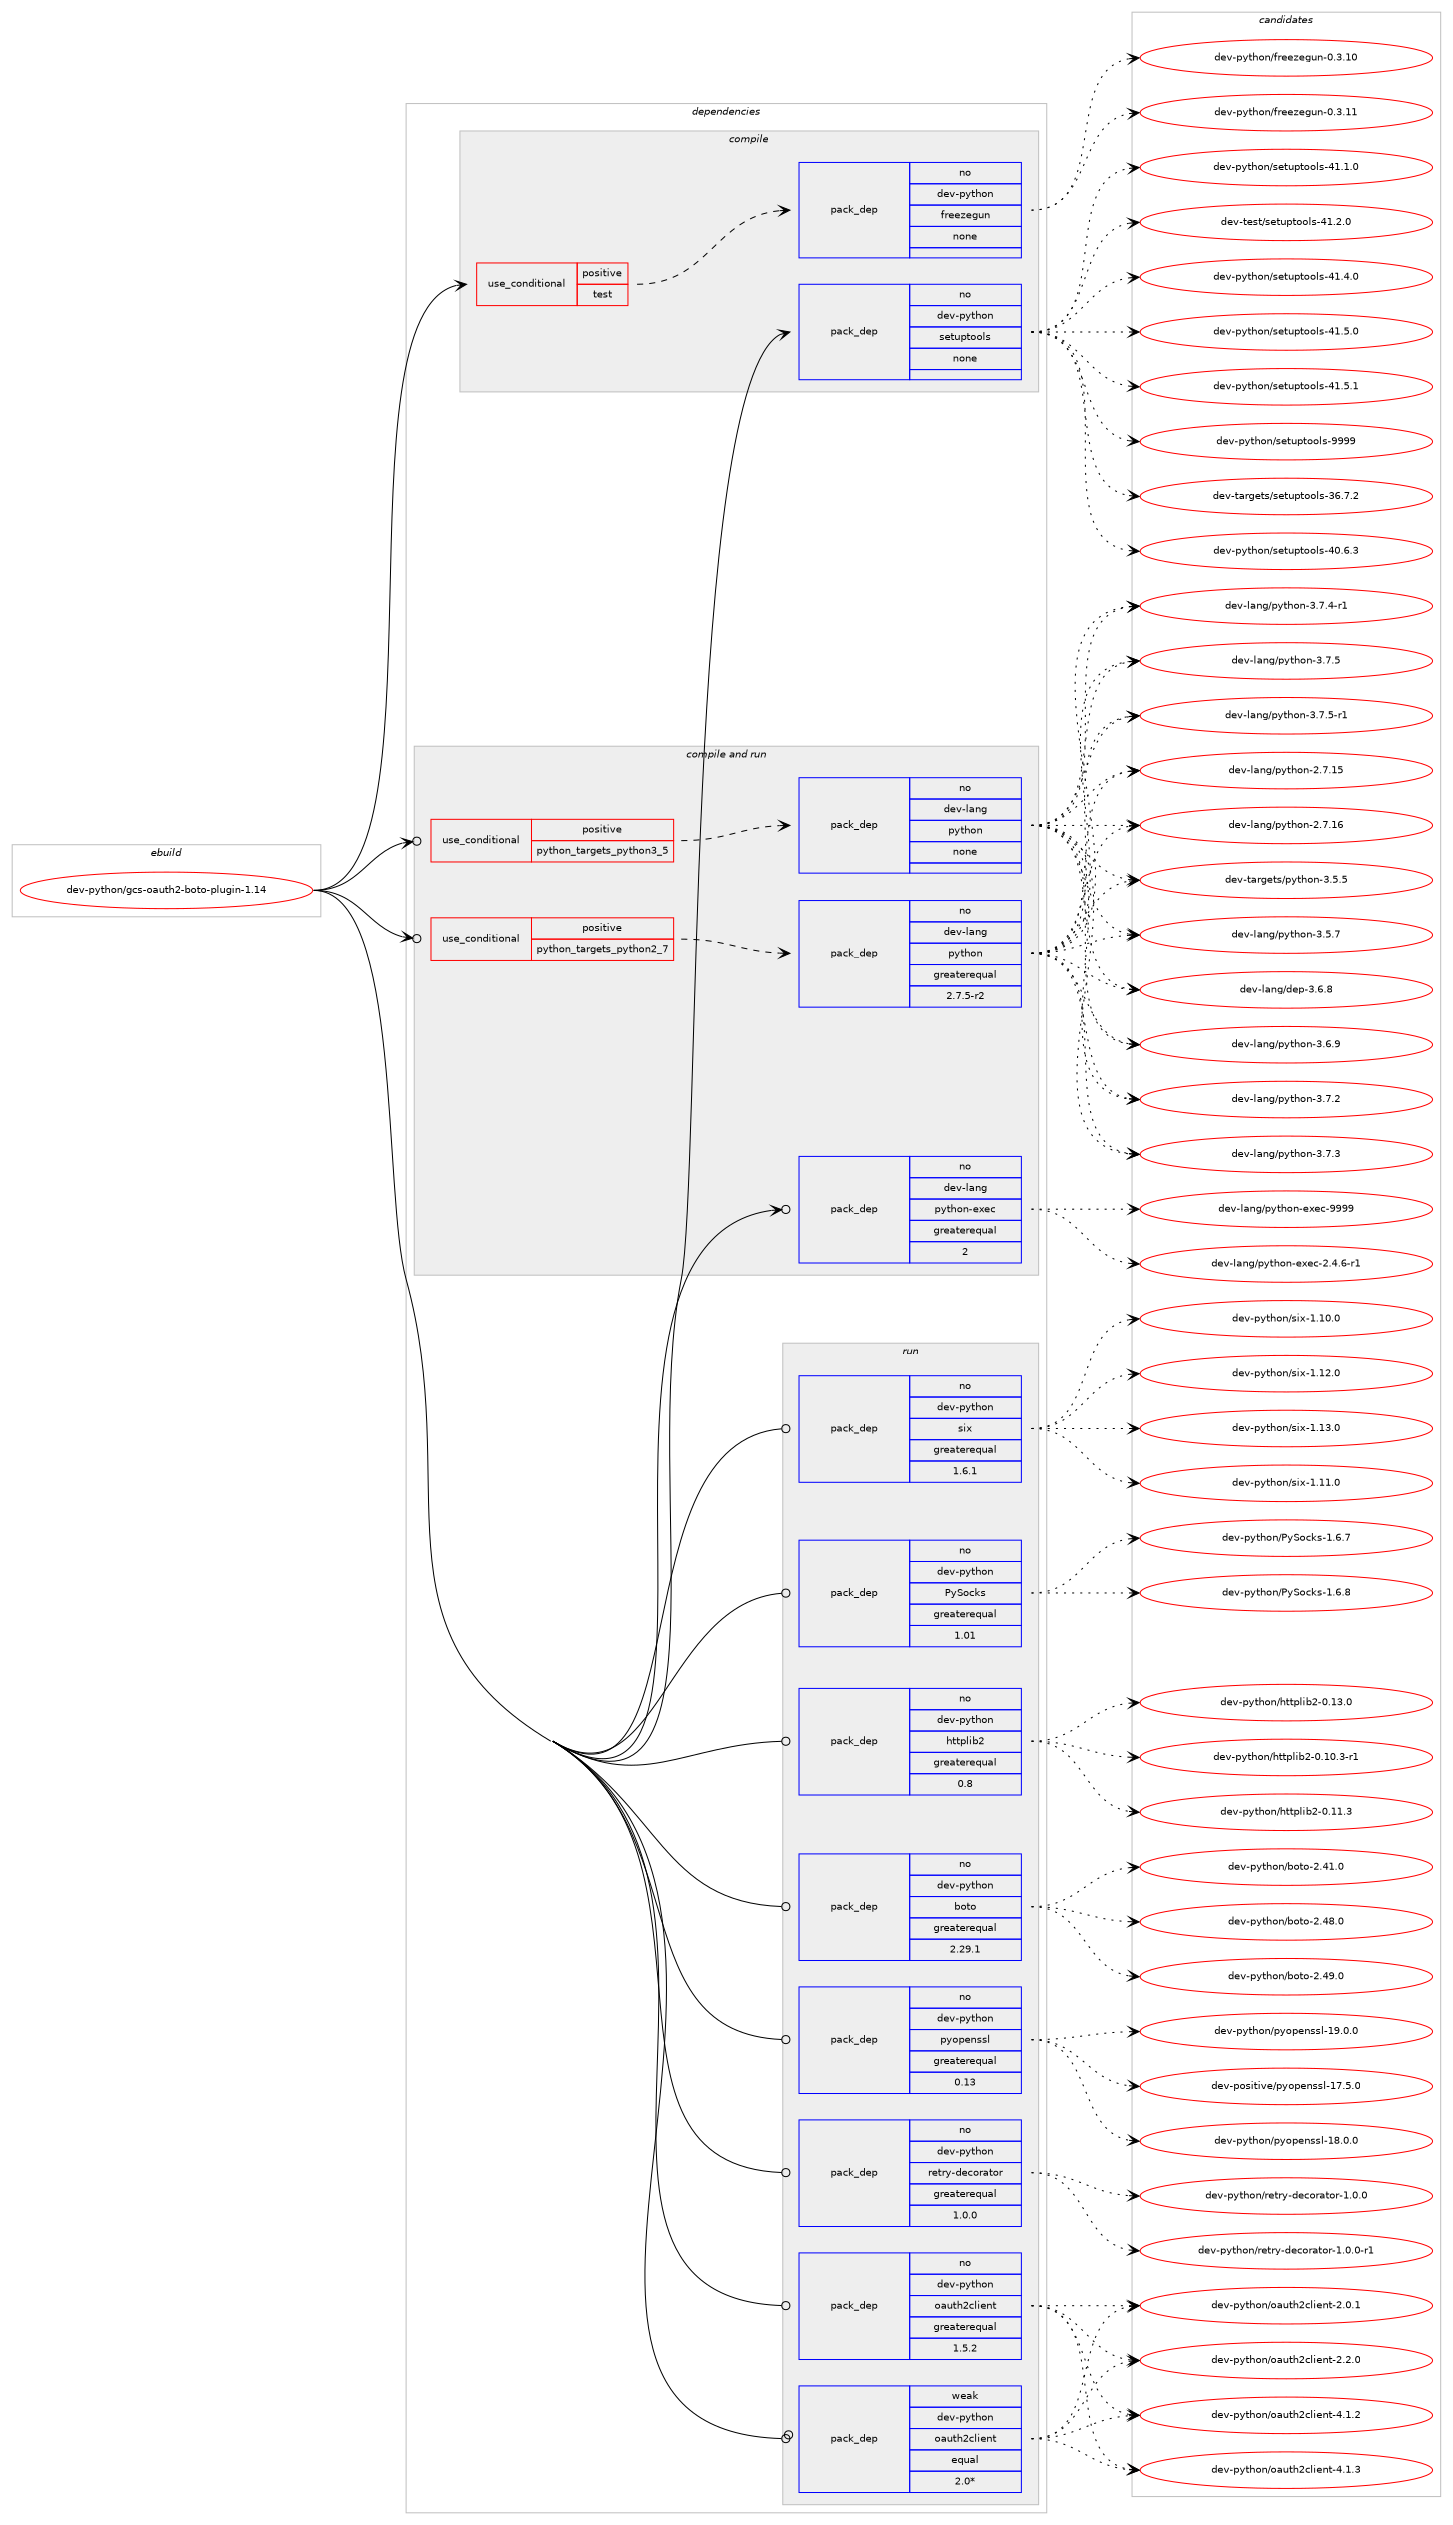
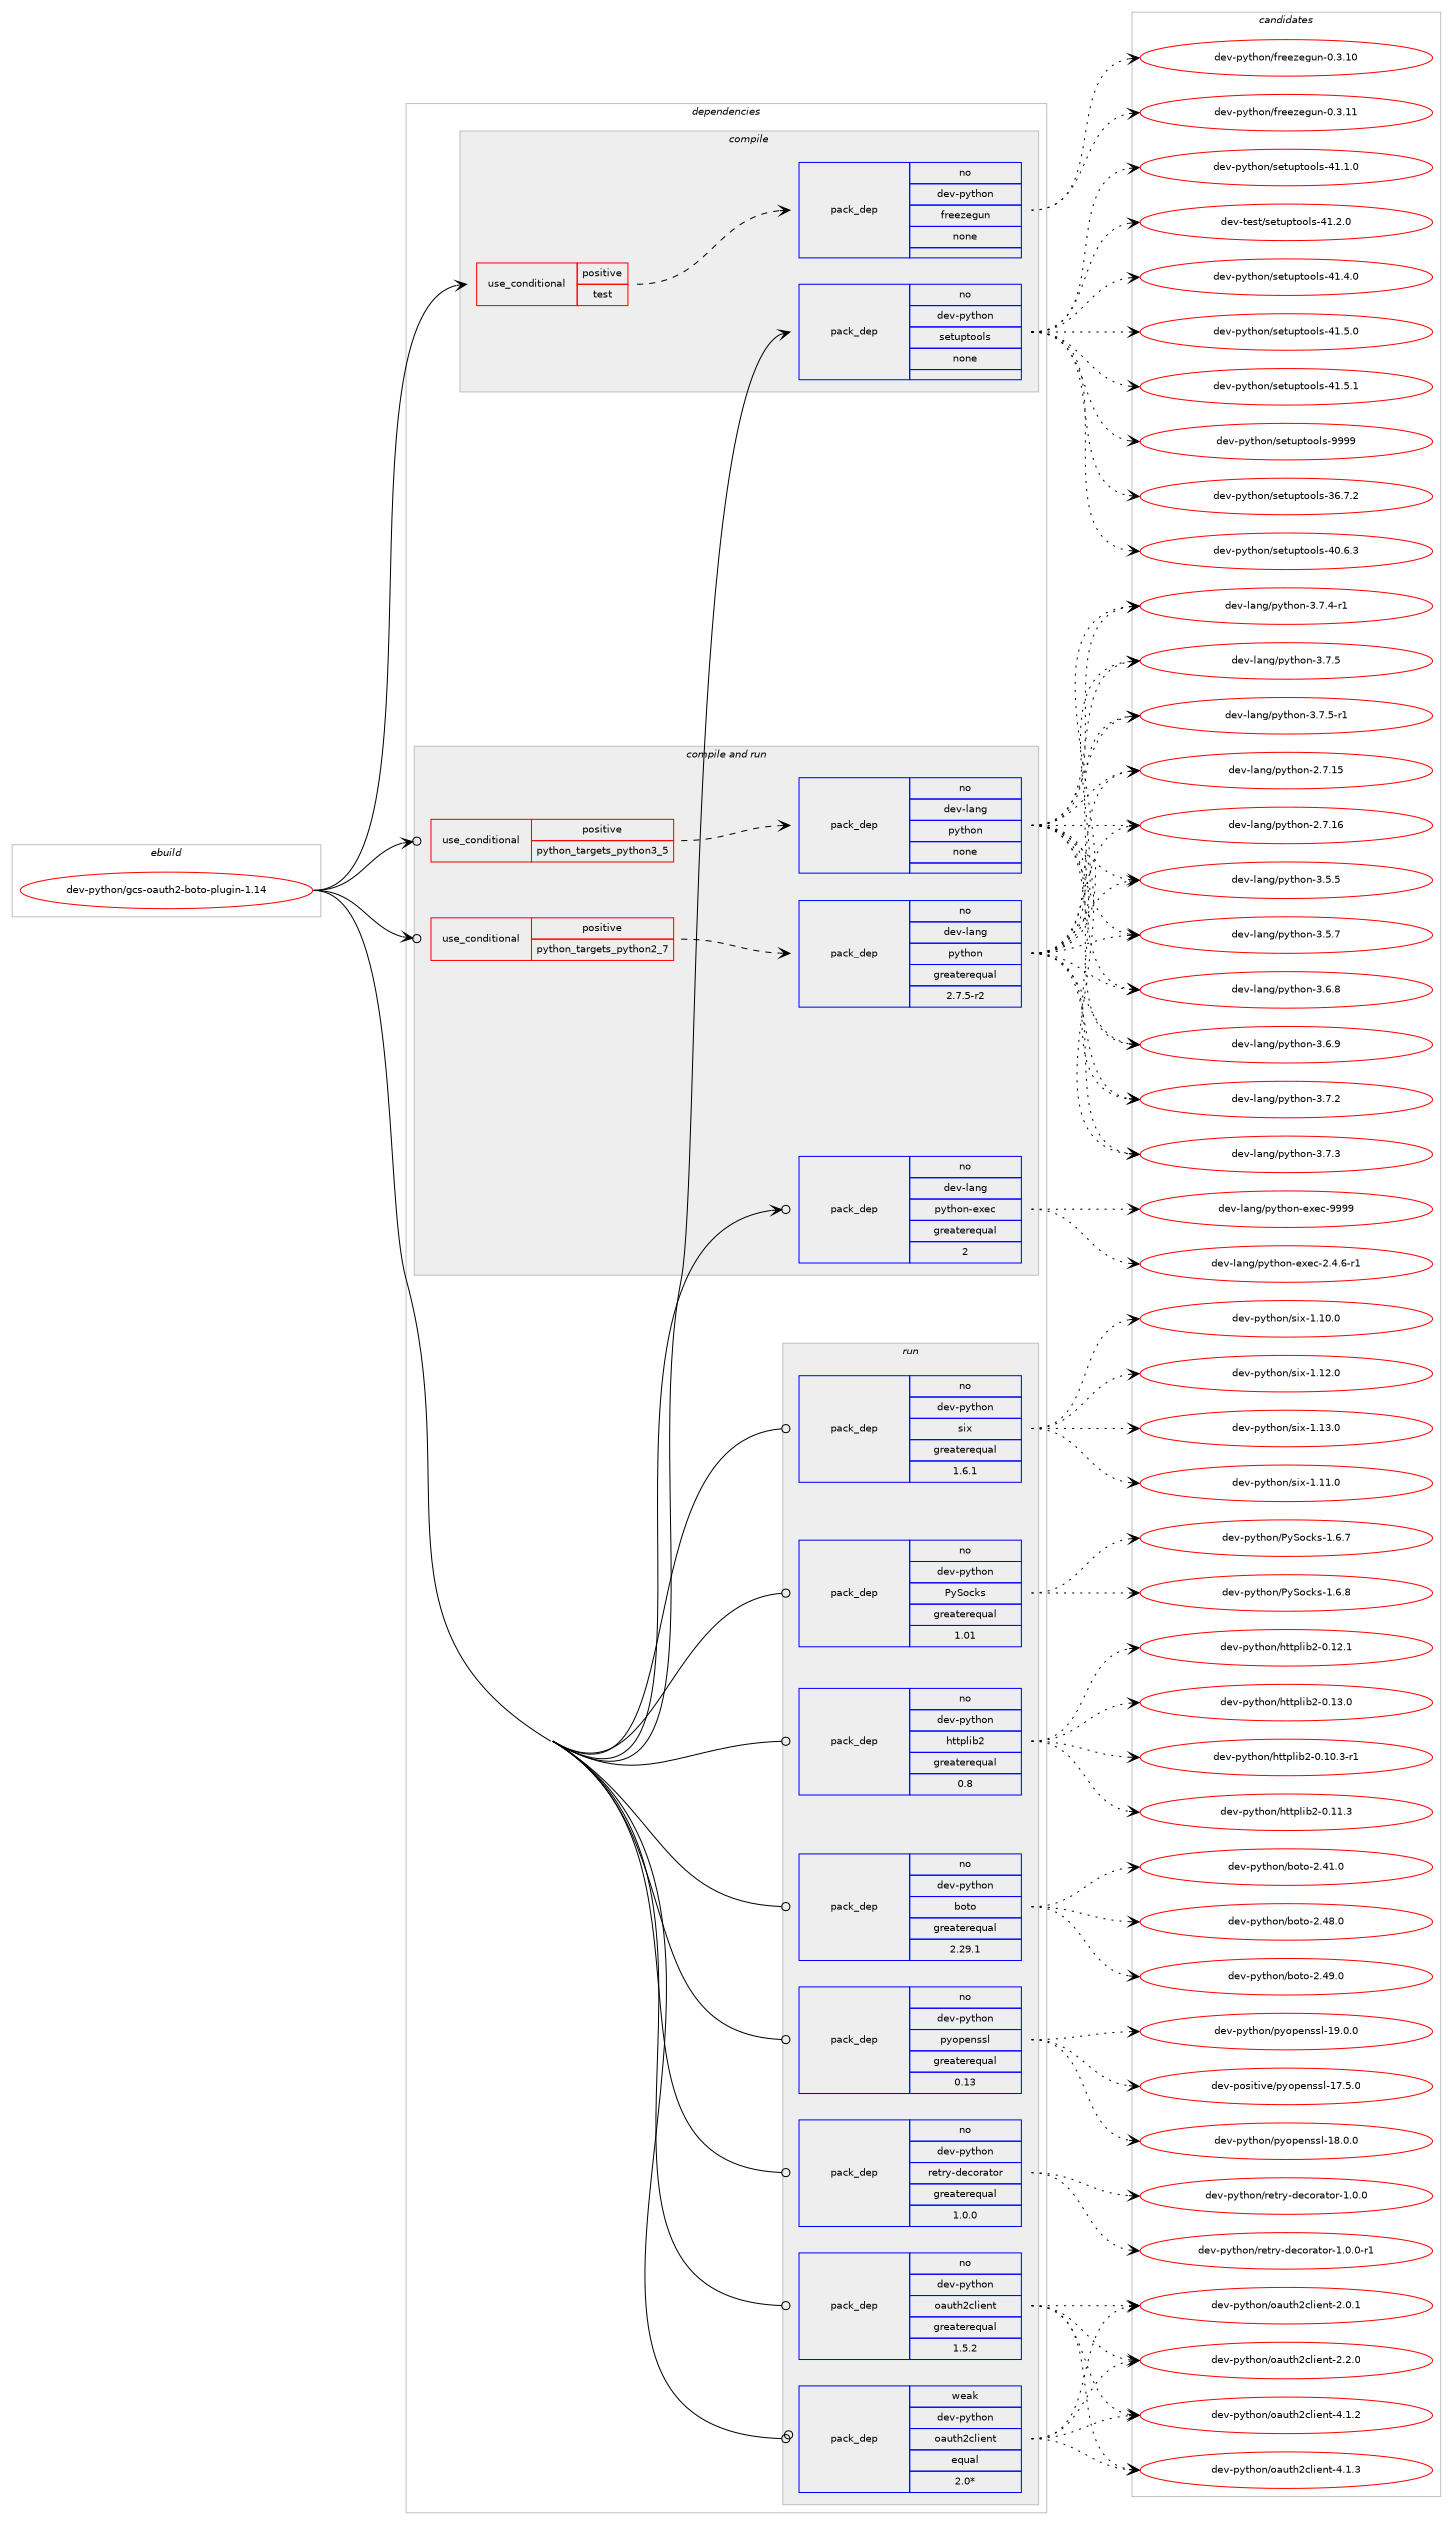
(1286, 496) -> (1286, 496)
(1286, 880) -> (1286, 880)
(1286, 990) -> (1286, 990)
none -> (1286, 1648)
